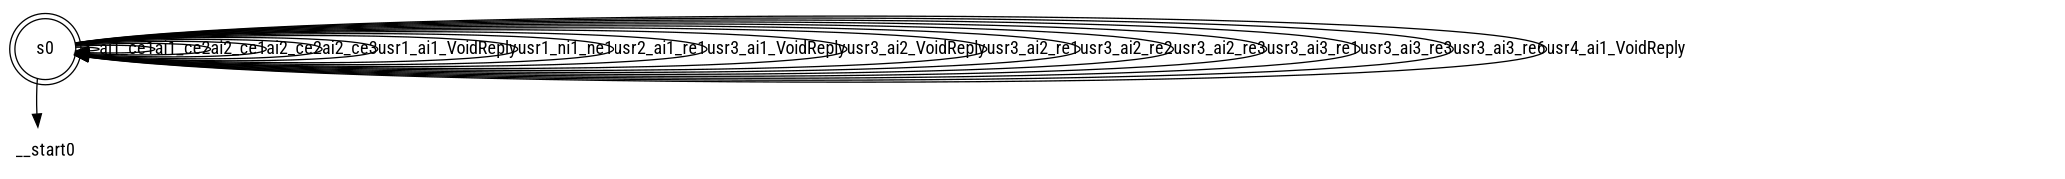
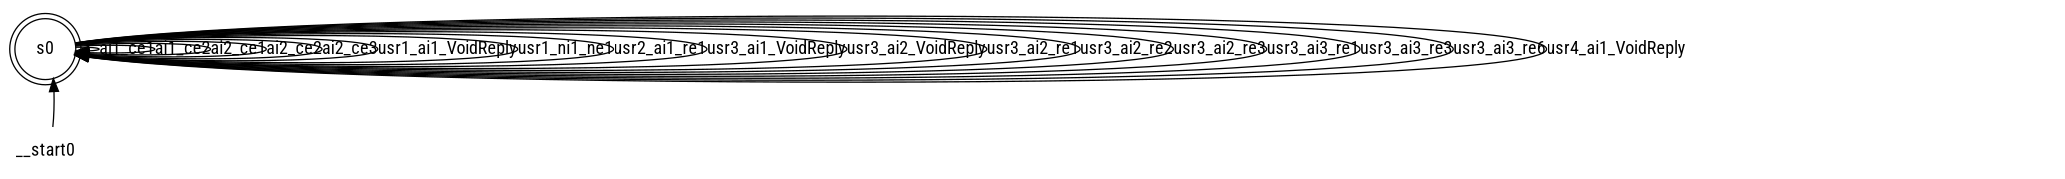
(37, 96) -> (54, 109)
